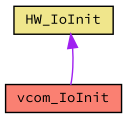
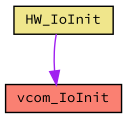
(73, 67) -> (54, 52)
